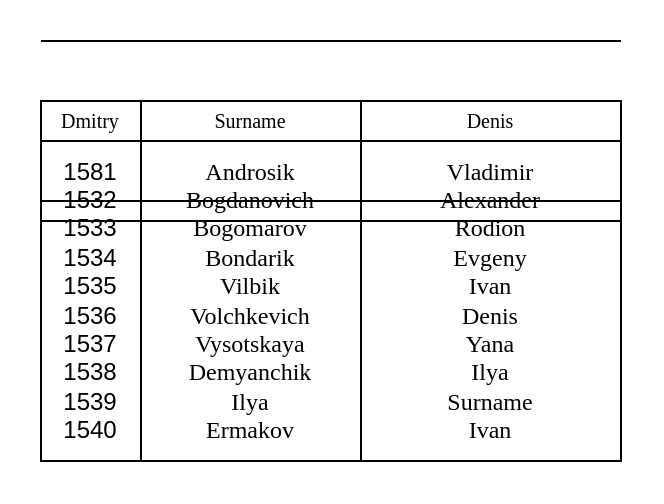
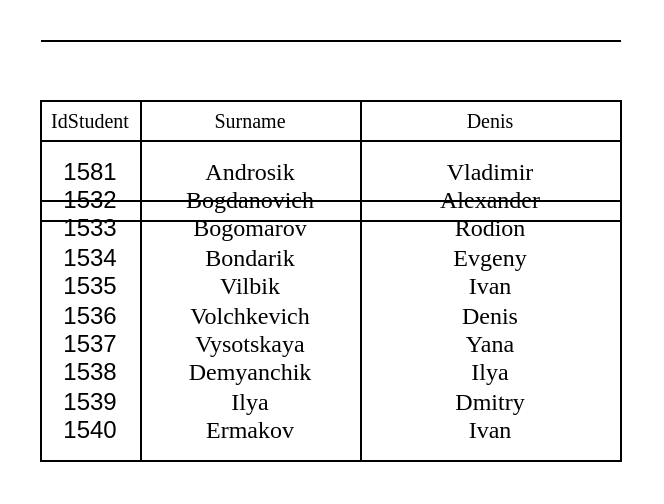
(91, 121) -> (91, 121)
(491, 301) -> (491, 301)
